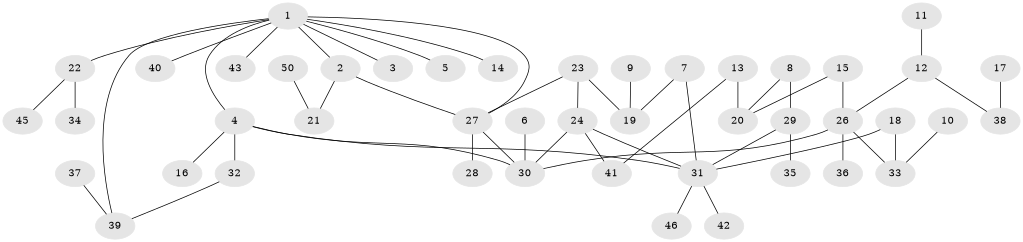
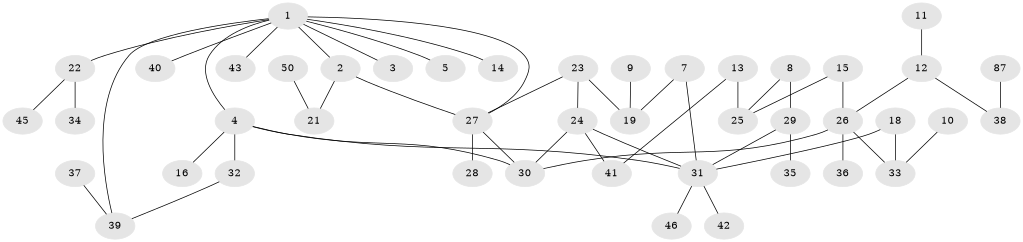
(1000, 69) -> (1000, 69)
(525, 121) -> none
(738, 121) -> (738, 121)
